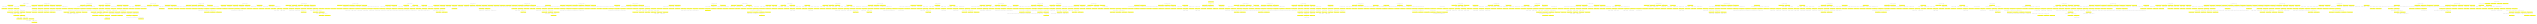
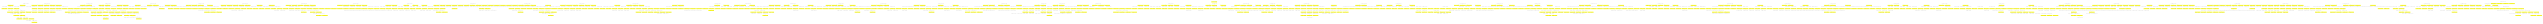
none -> (584, 9)
